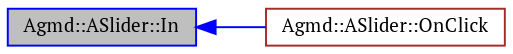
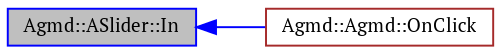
(385, 27) -> (380, 27)
